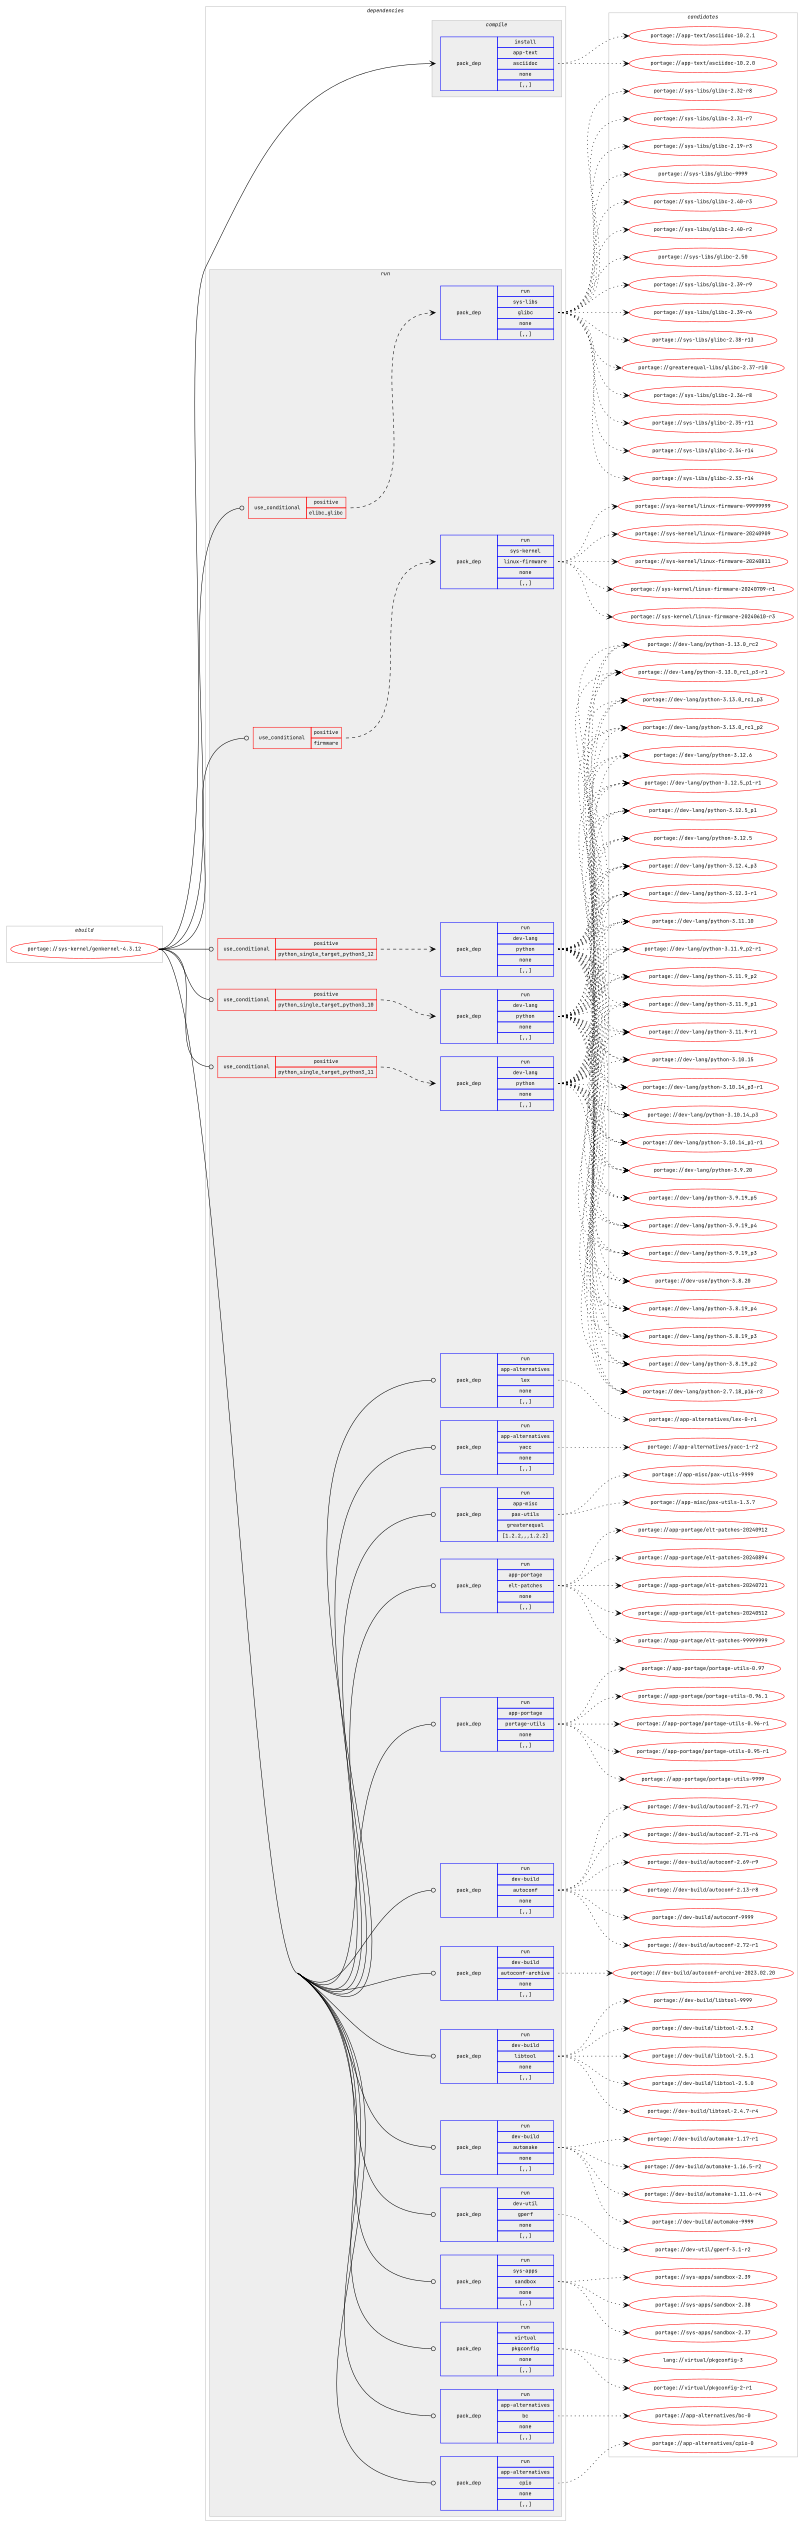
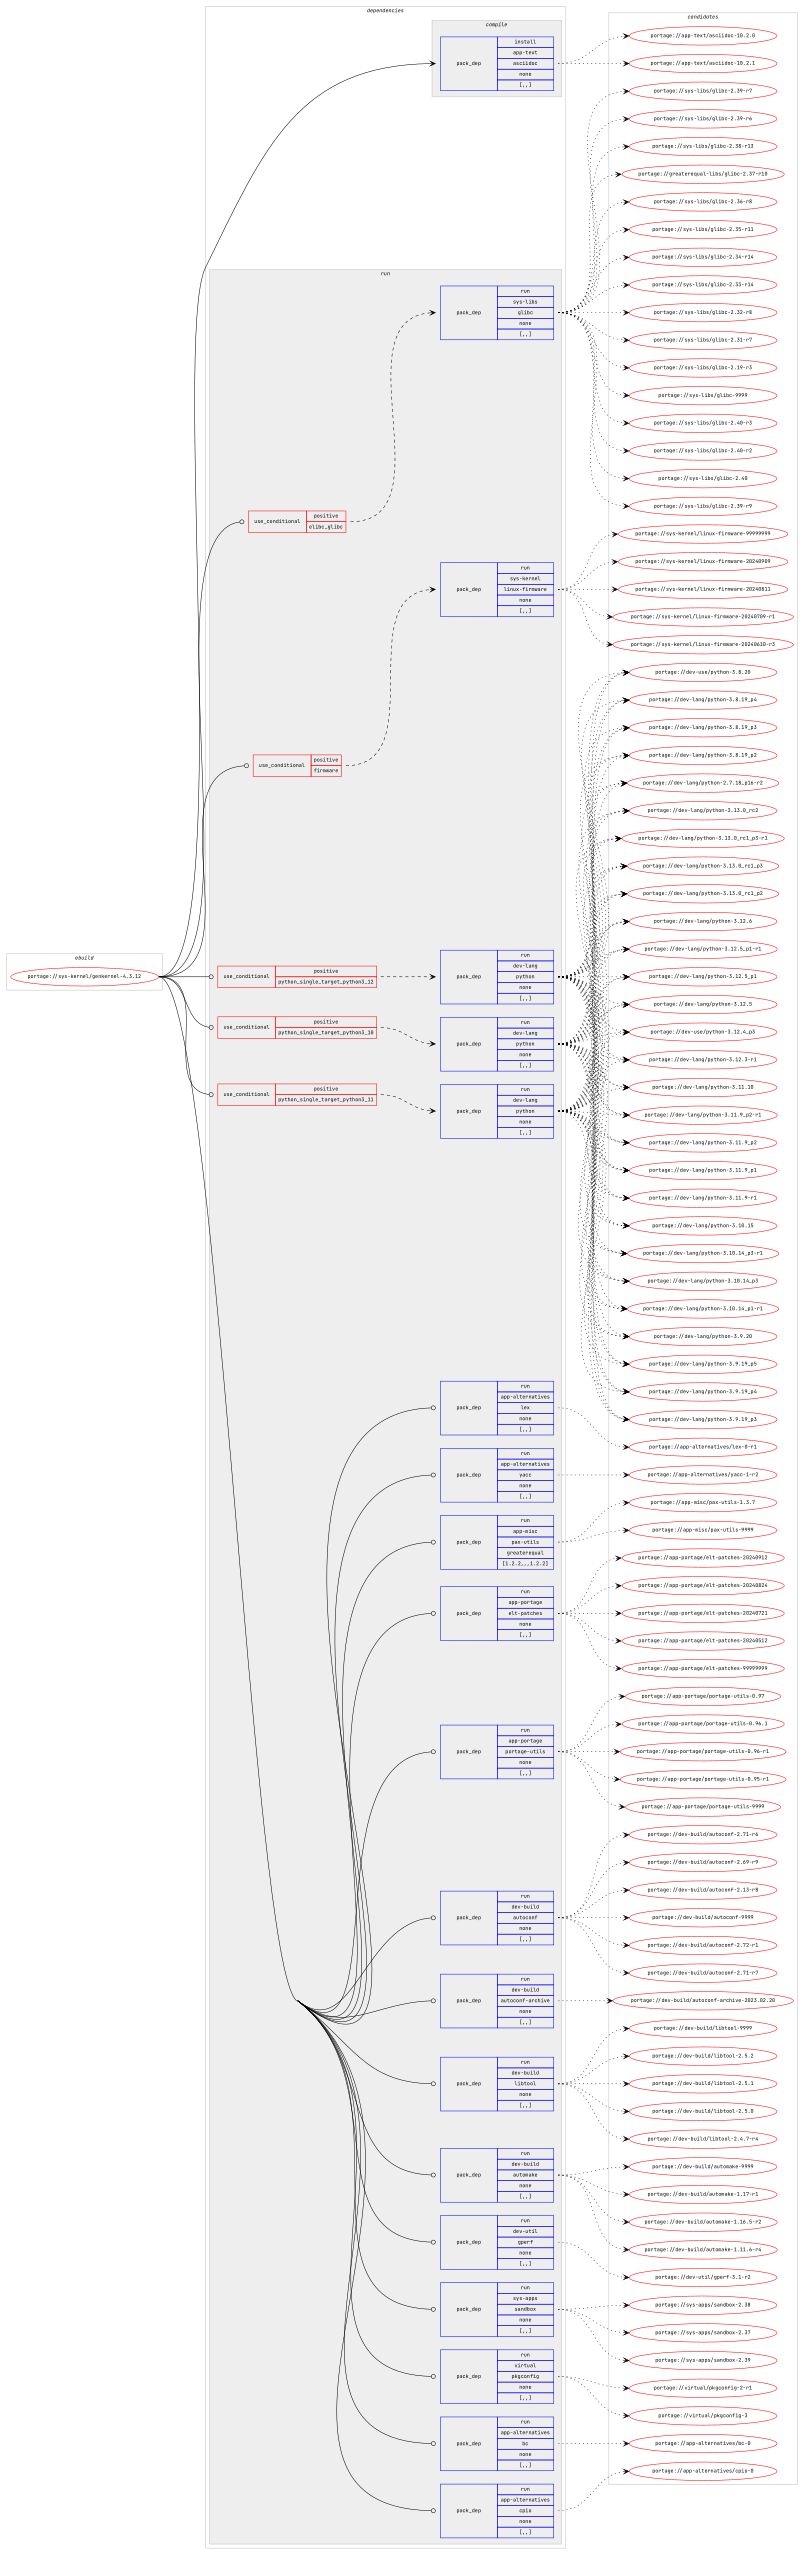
none -> (703, 91)
(703, 257) -> (703, 479)
(703, 866) -> (703, 1032)
(703, 1558) -> (703, 1586)
(703, 2361) -> (703, 2416)
